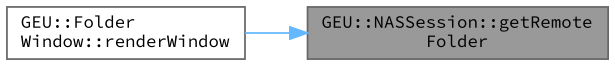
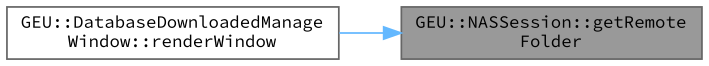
(126, 33) -> (173, 33)
